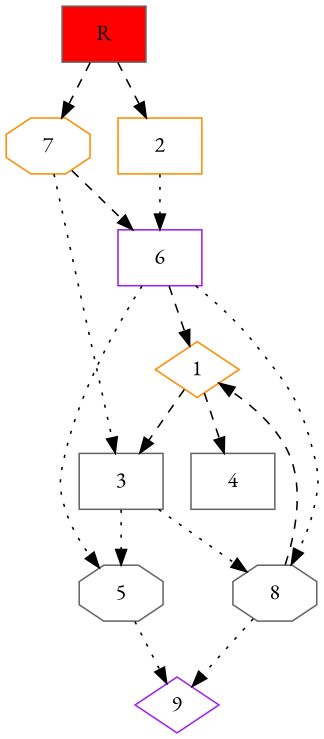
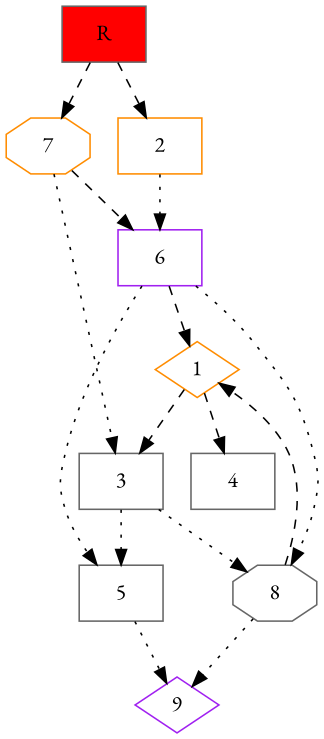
(121, 593) -> (121, 593)
